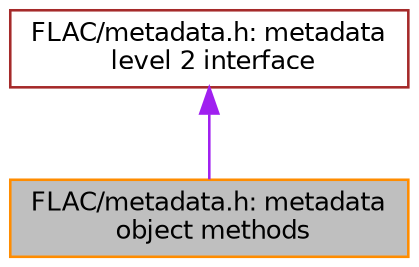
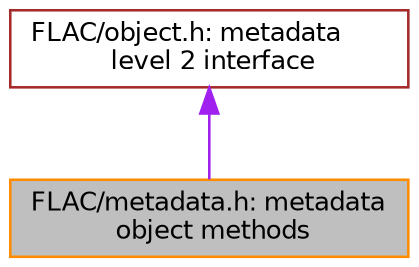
(209, 49) -> (209, 49)
